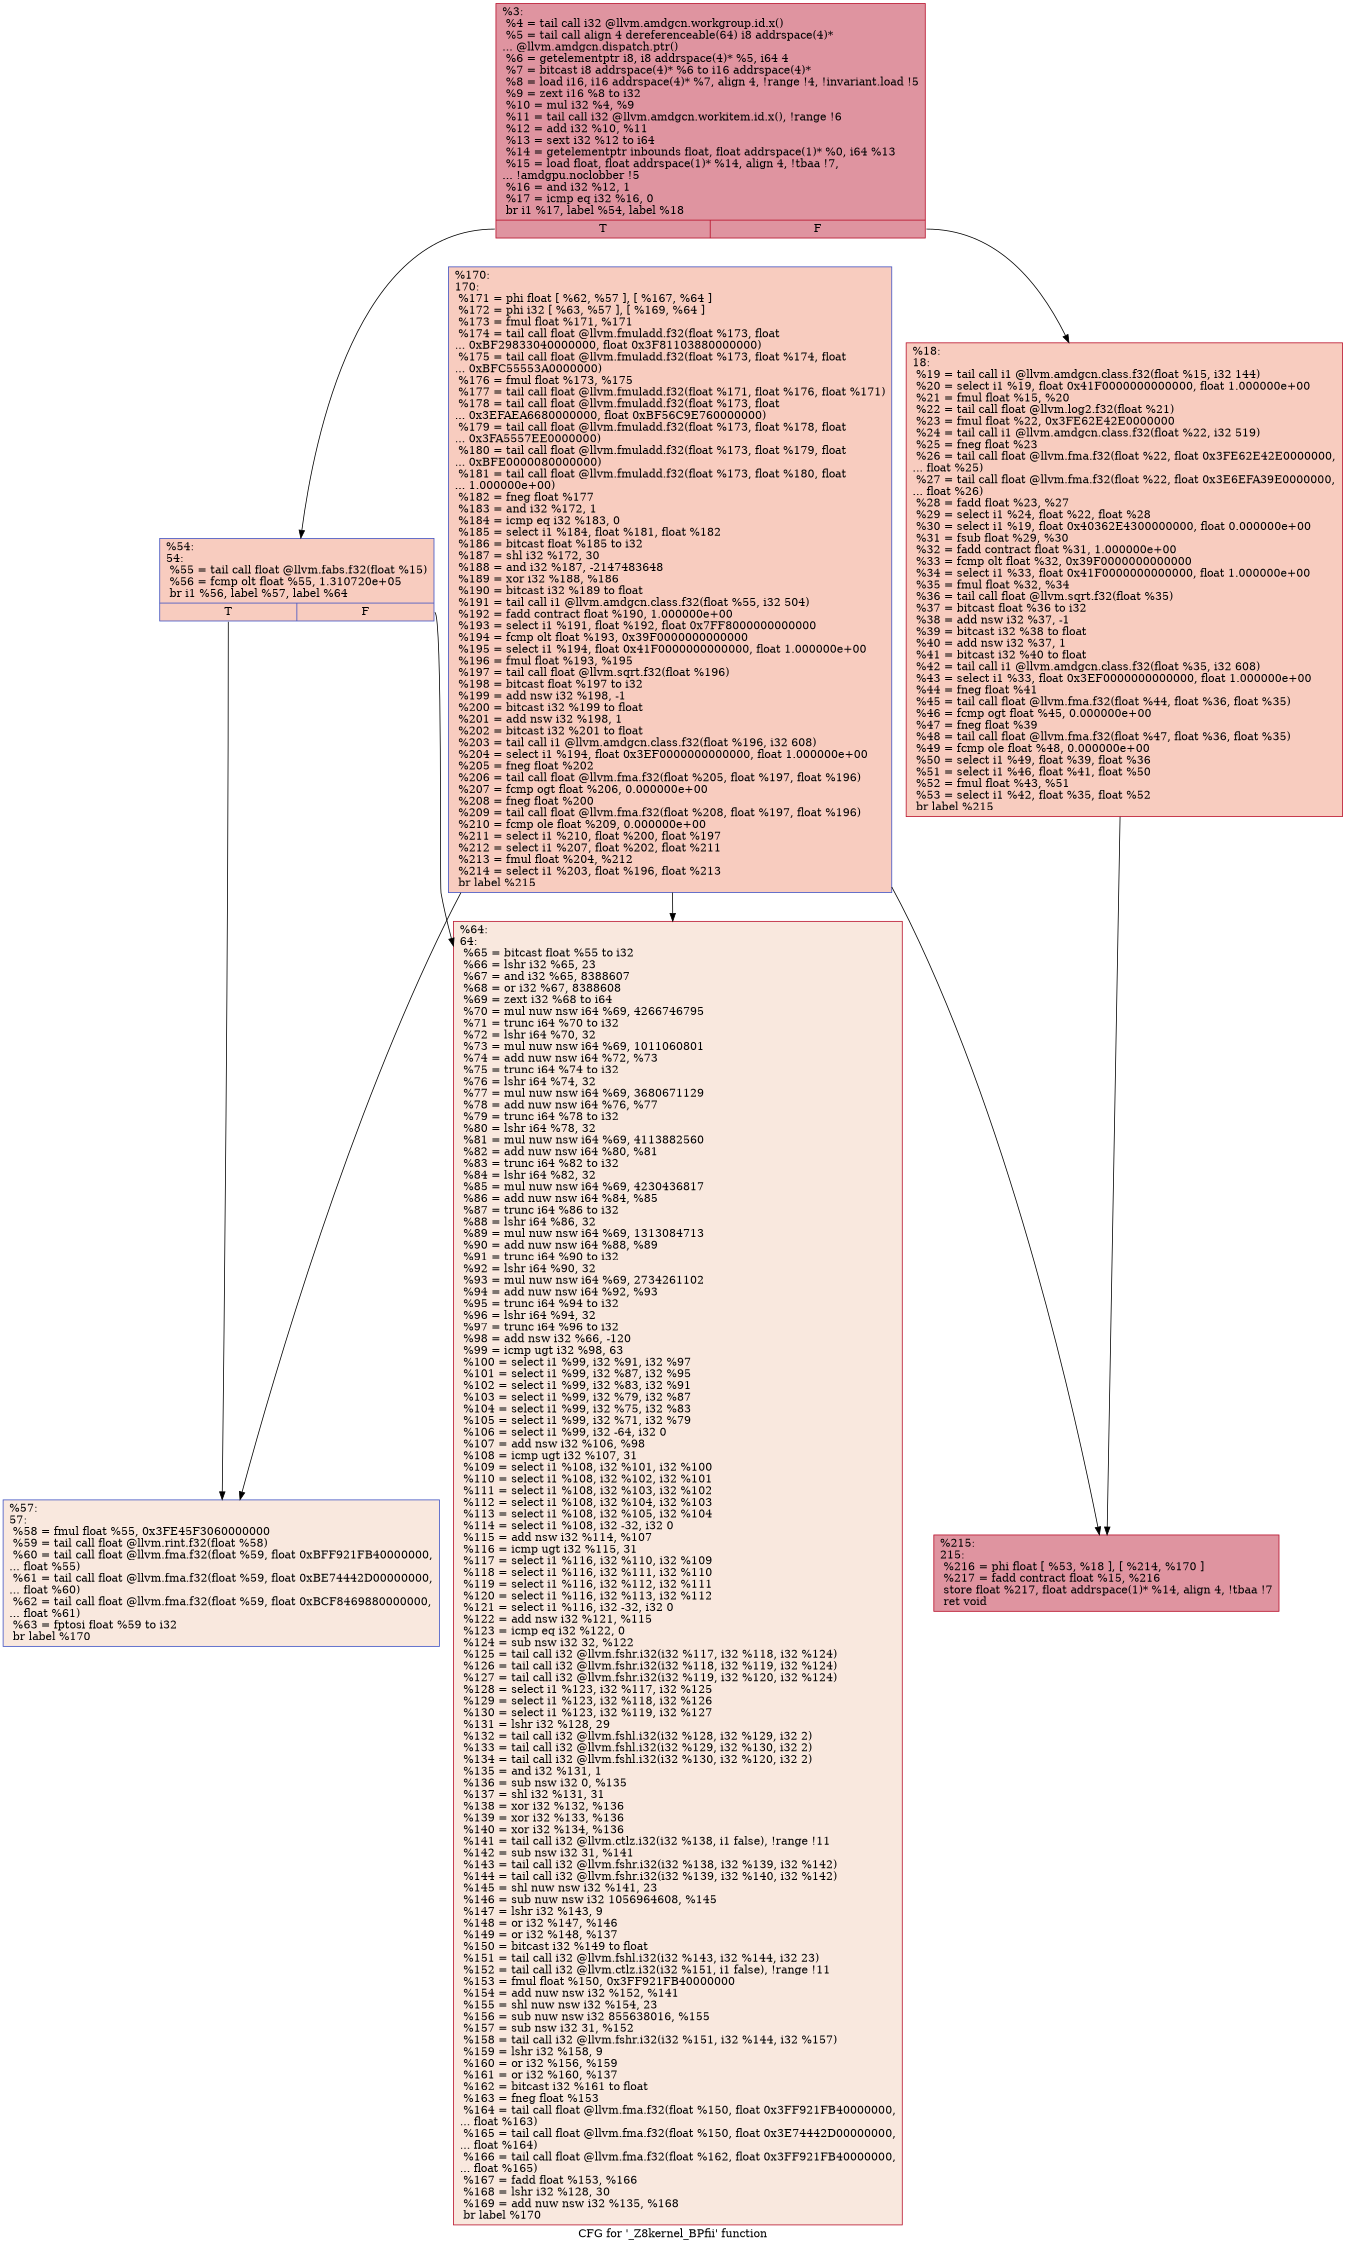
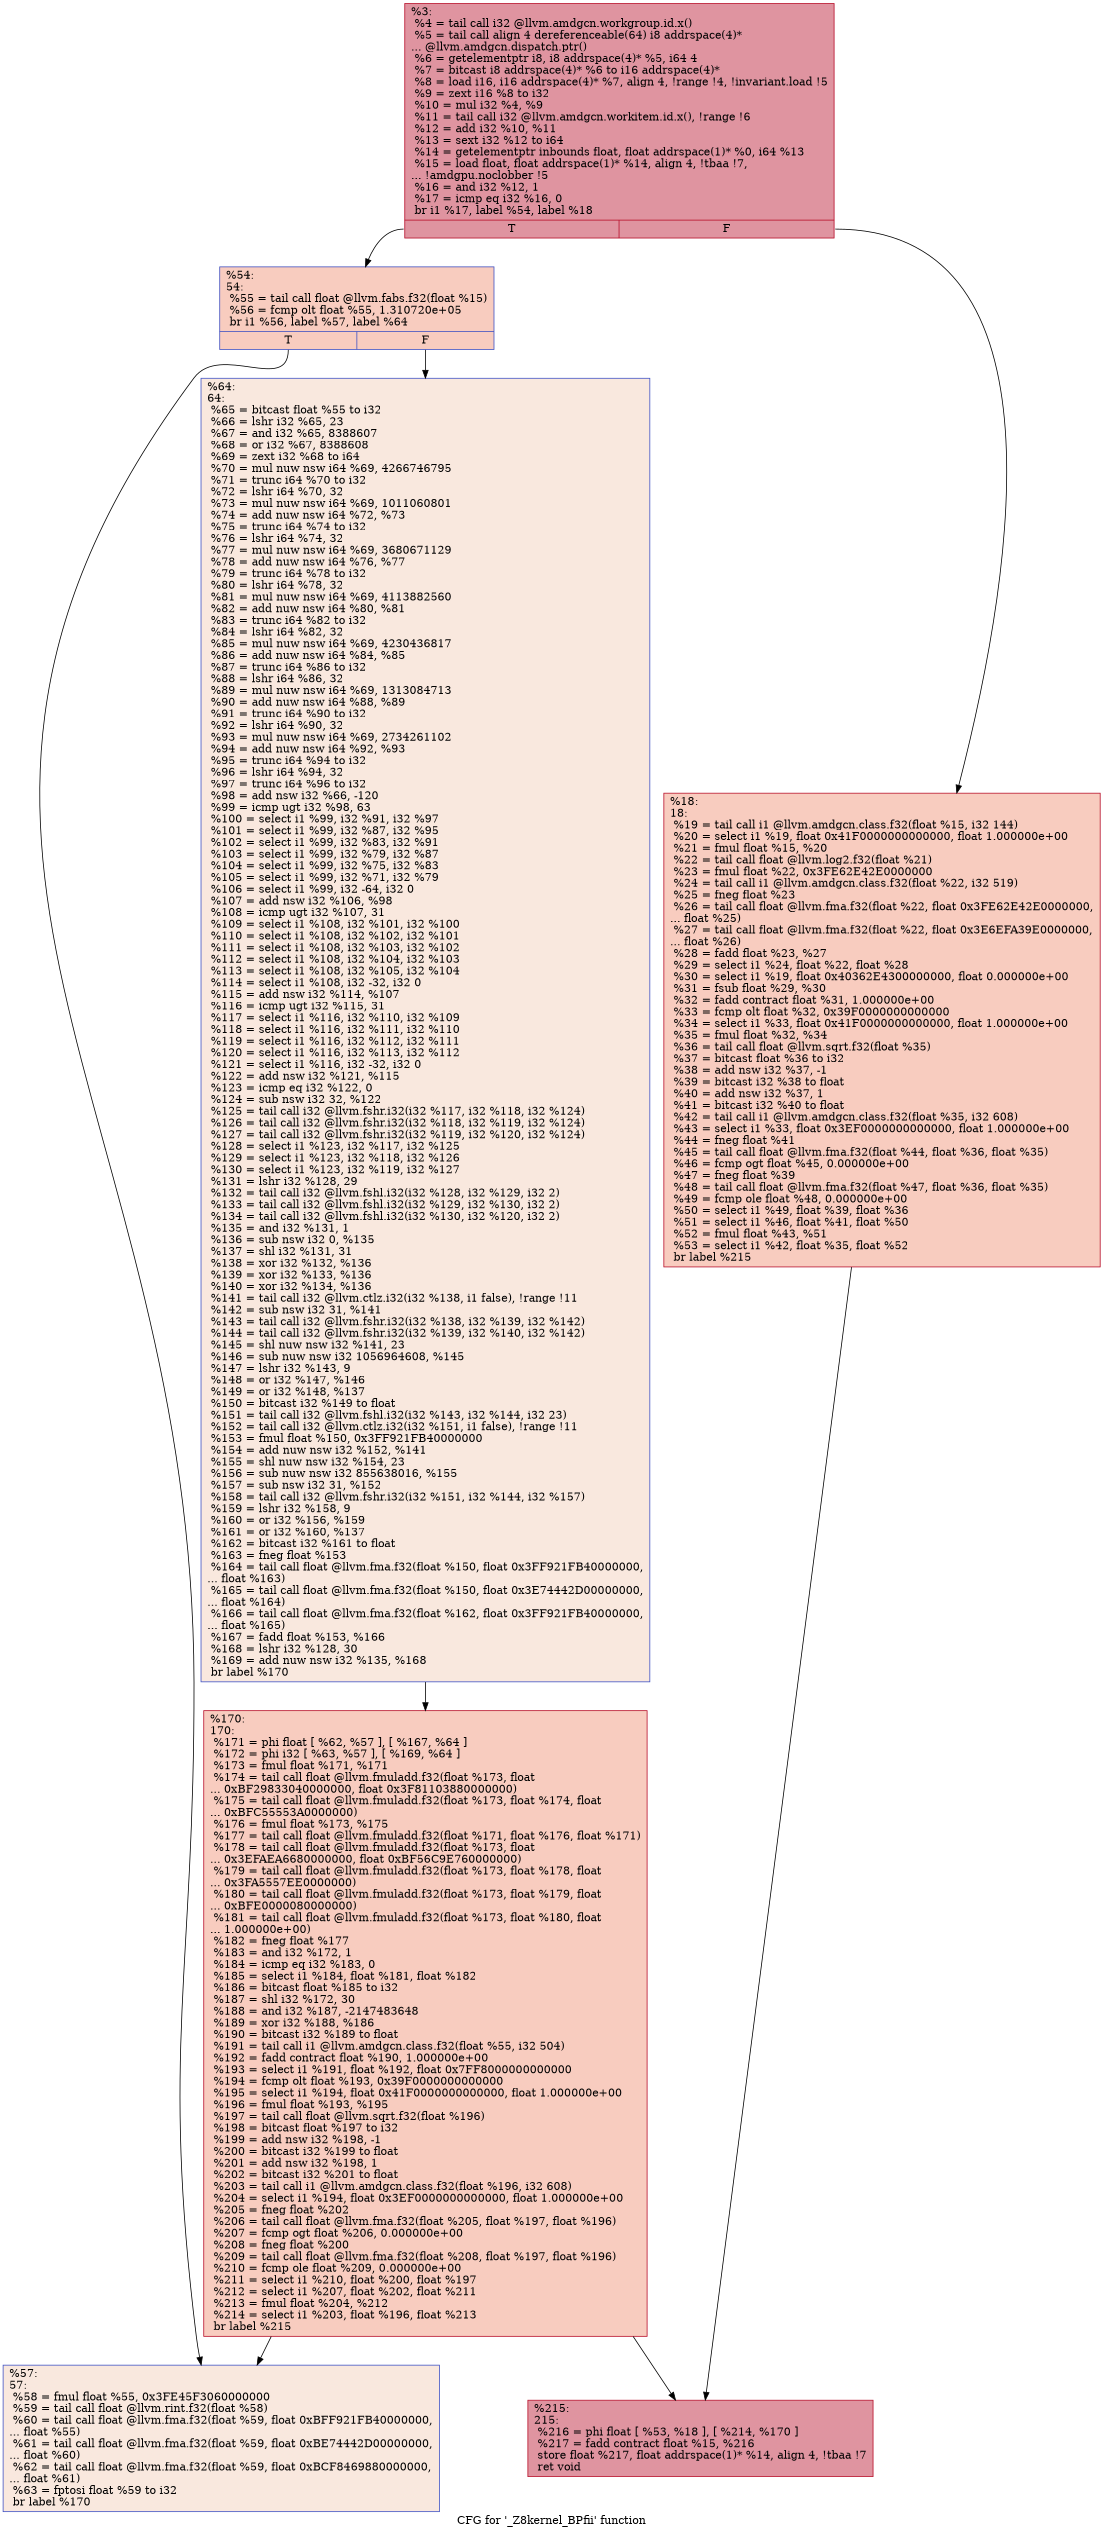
(670, 580) -> (425, 2023)
(673, 903) -> (425, 1692)
(678, 1573) -> (425, 1030)
